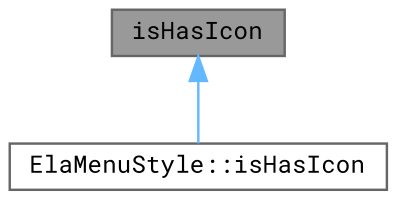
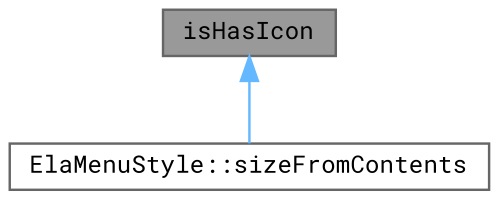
(198, 167) -> (249, 167)
